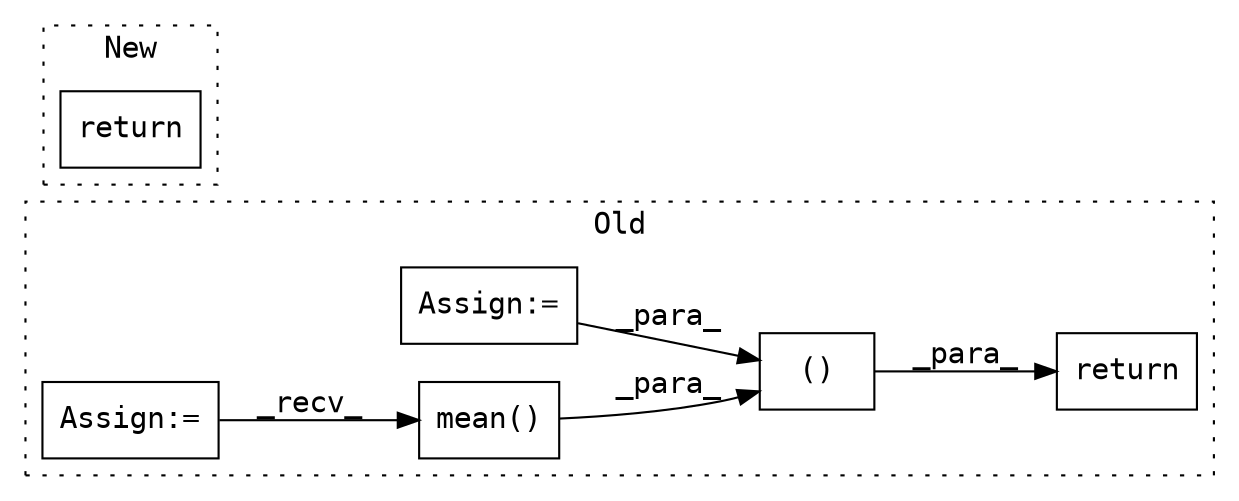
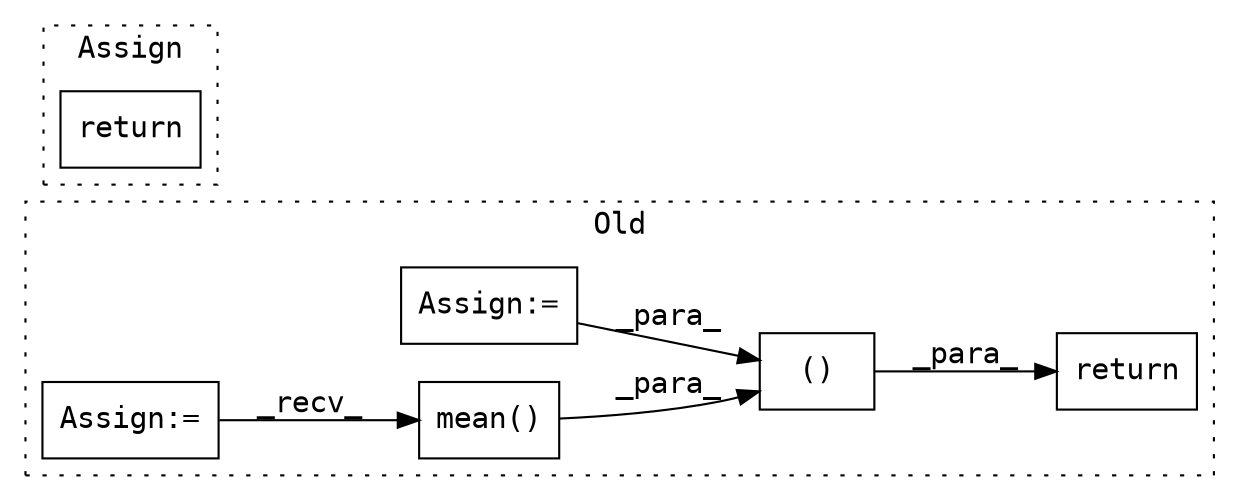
(131, 50) -> (131, 50)
